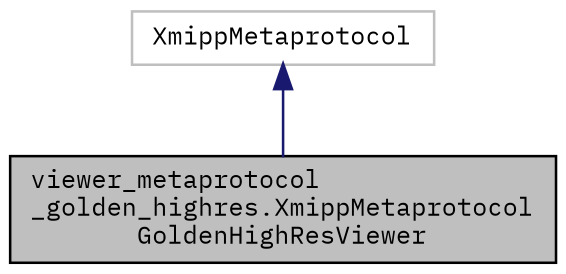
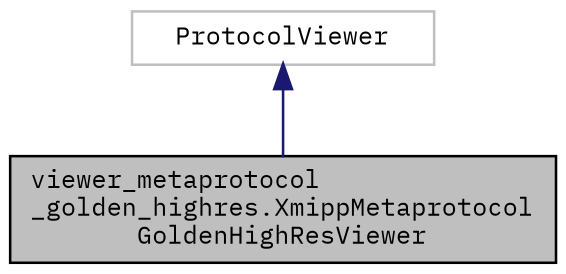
(283, 38) -> (283, 38)
